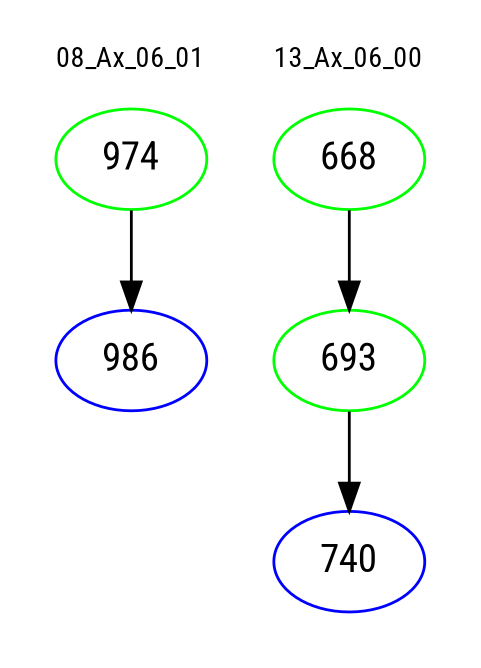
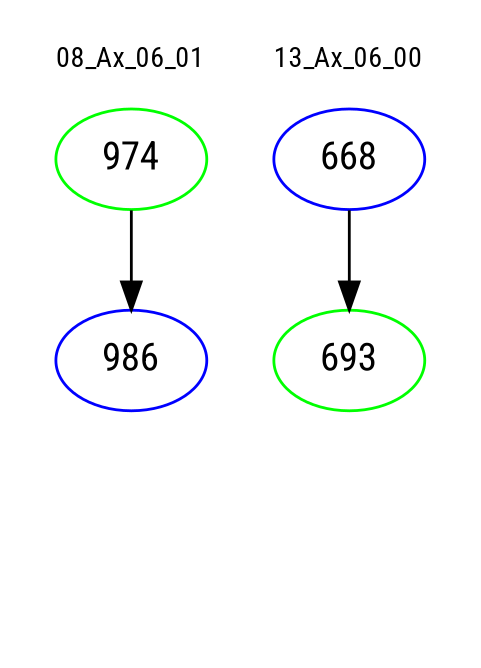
(349, 159) -> (349, 159)
(349, 562) -> none
